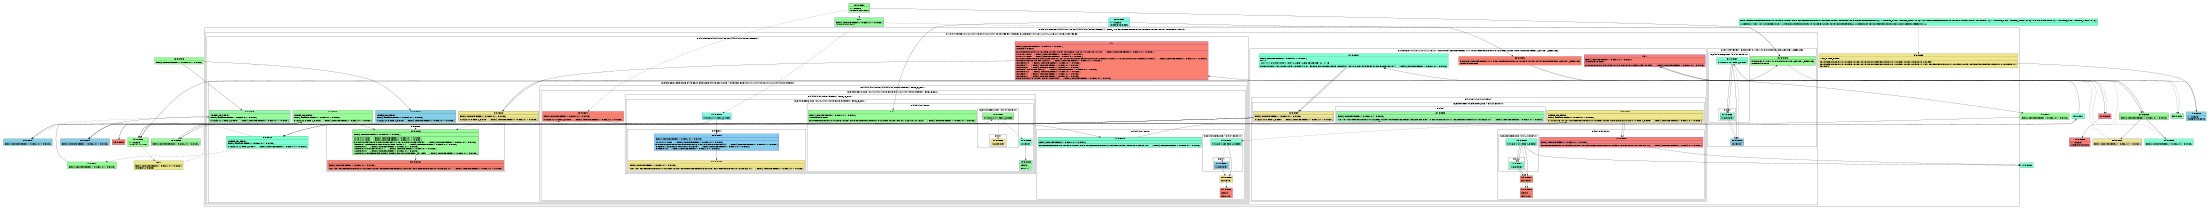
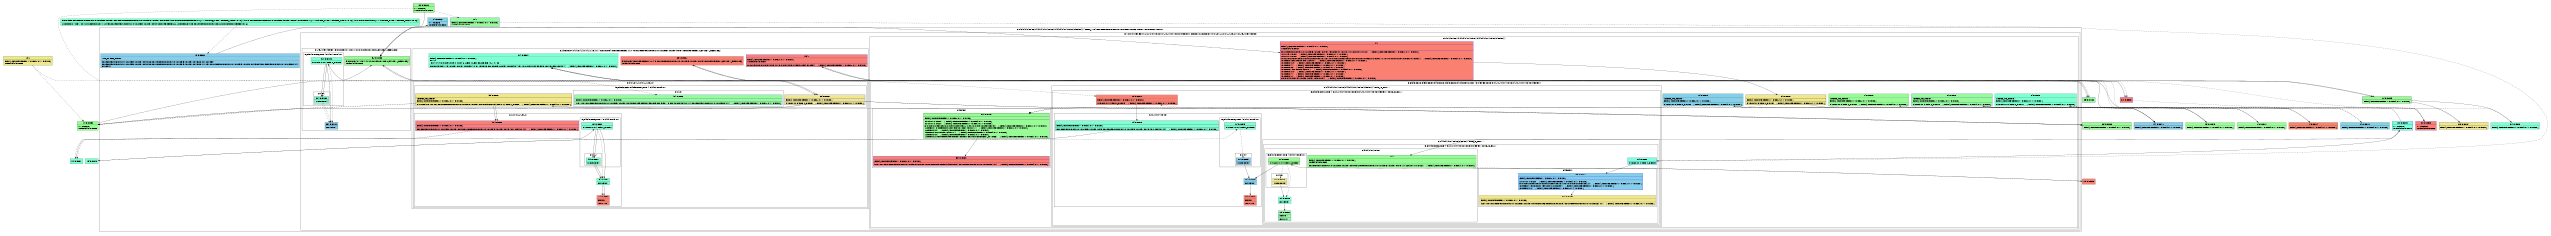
(1119, 25) -> (2402, 128)
none -> (401, 34)
(1918, 61) -> (200, 61)
none -> (1417, 80)
(1917, 80) -> (1210, 80)
(212, 87) -> (2096, 108)
(1727, 110) -> (322, 94)
(166, 124) -> none
(1152, 124) -> (2167, 108)
(498, 125) -> (2030, 156)
(363, 126) -> (1434, 108)
(998, 136) -> (1280, 175)
(2117, 142) -> (2464, 126)
(1226, 144) -> (1240, 127)
(148, 153) -> (57, 93)
(1221, 159) -> (1243, 155)
(1231, 160) -> (1267, 171)
(1770, 163) -> (423, 139)
(92, 165) -> (2313, 126)
(416, 165) -> (961, 161)
(1226, 179) -> (1250, 182)
(1526, 179) -> (603, 182)
none -> (1282, 190)
